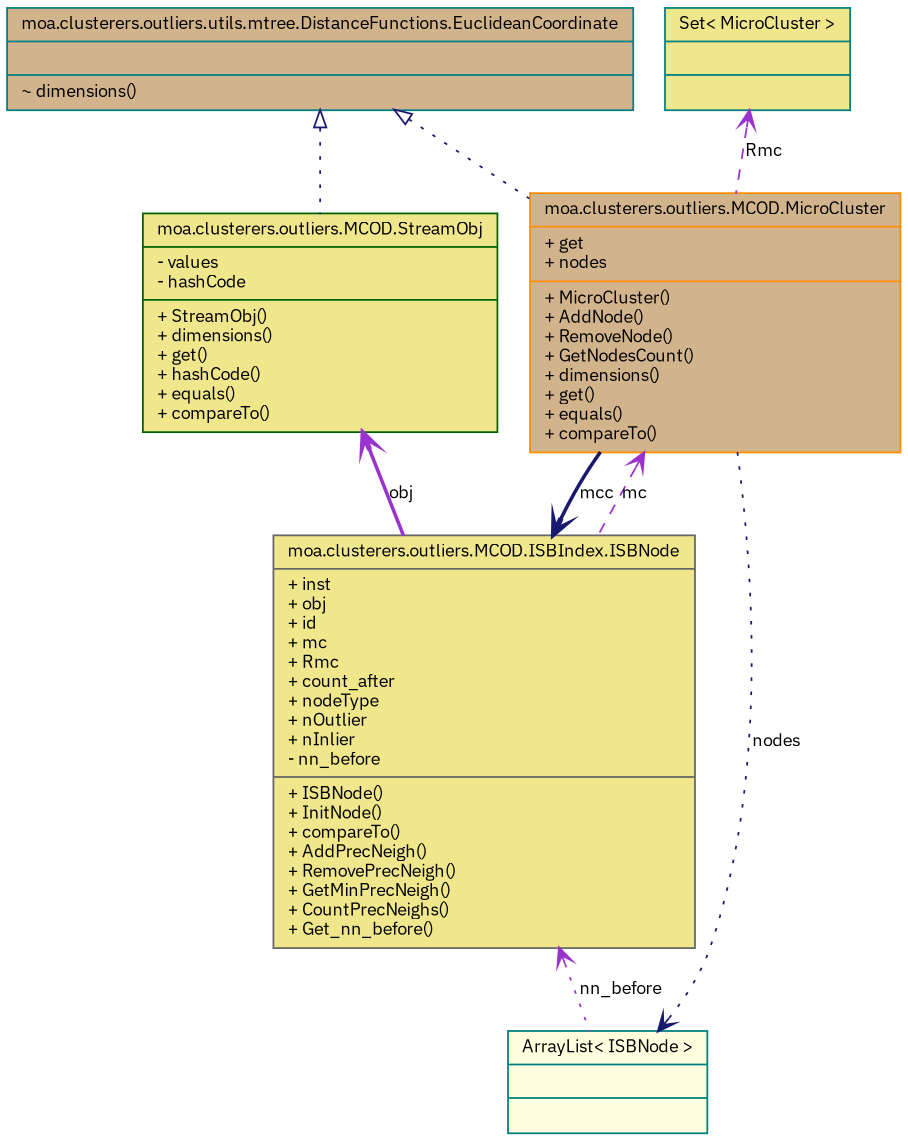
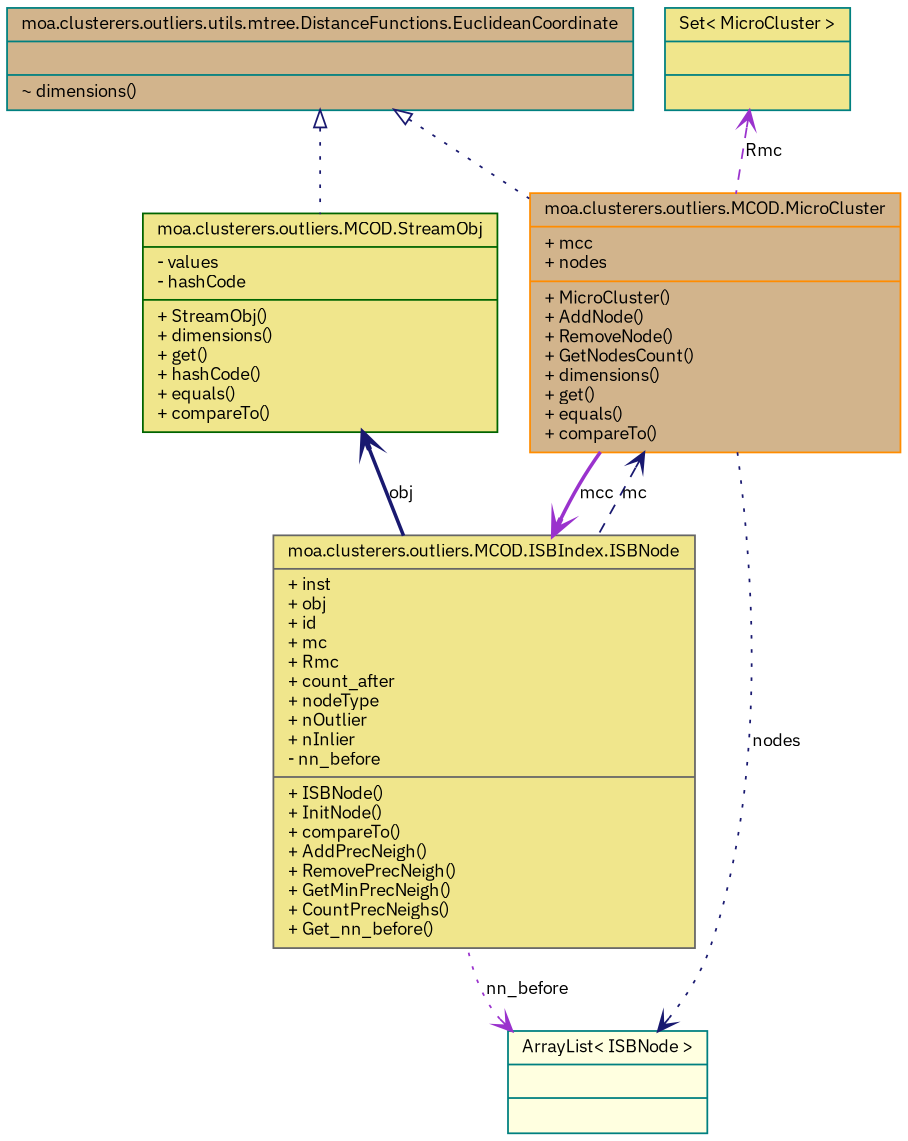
(564, 243) -> (569, 243)
(579, 485) -> (579, 485)
(386, 492) -> (386, 492)
(617, 502) -> (617, 502)
(577, 998) -> (479, 985)
